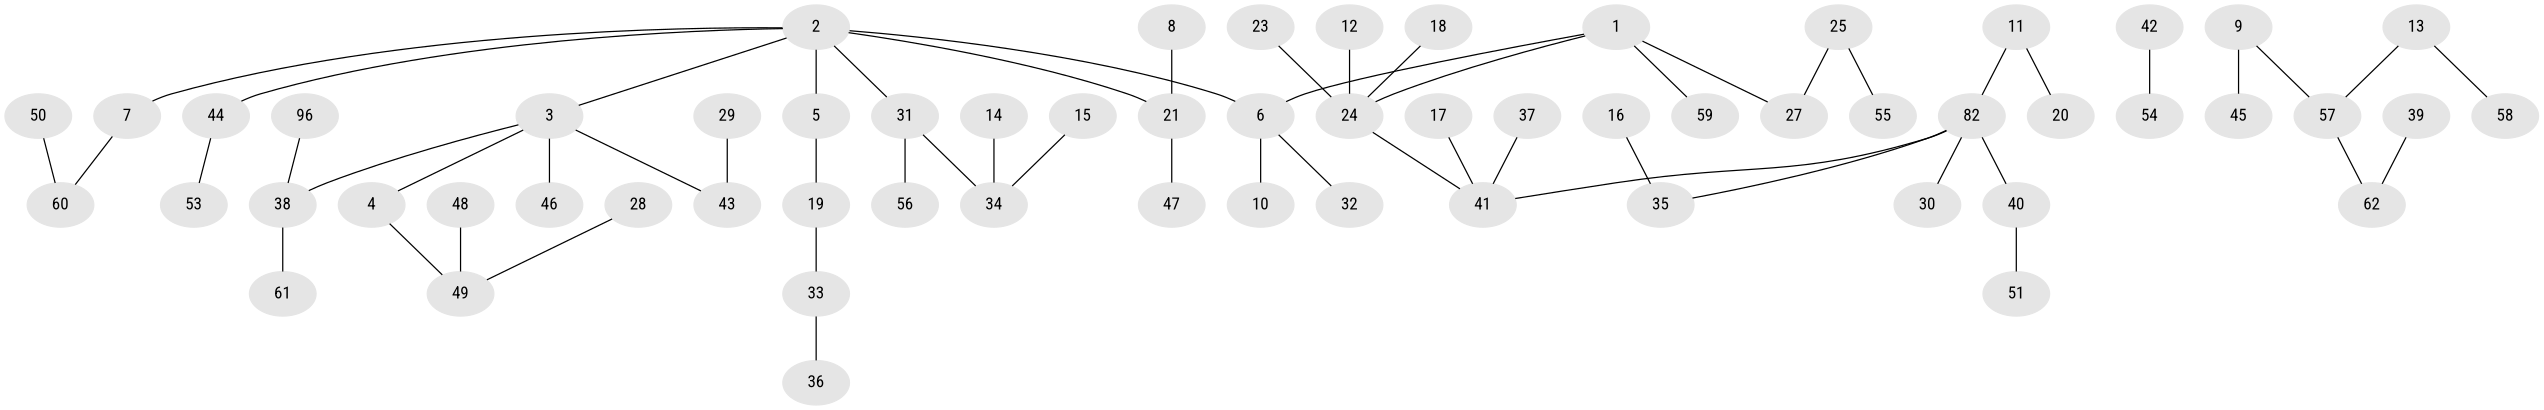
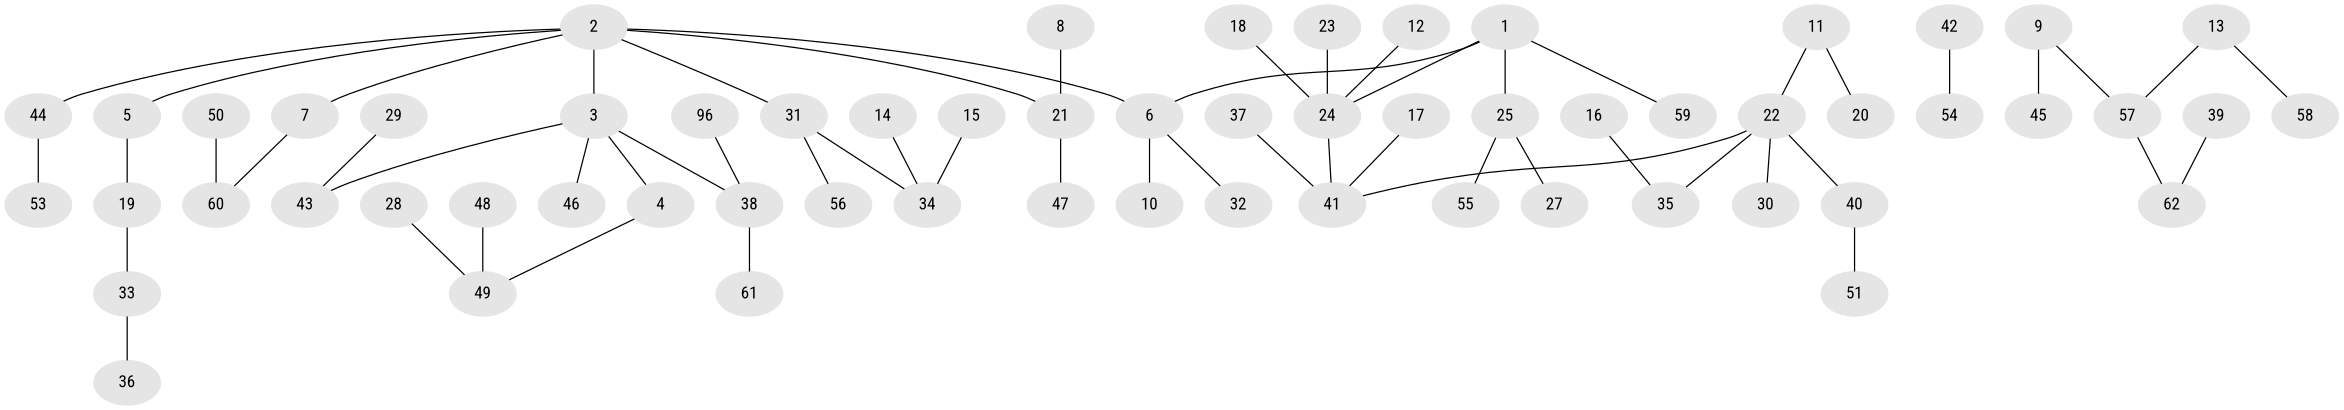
(1705, 72) -> (1505, 72)
(1972, 116) -> (1772, 116)
